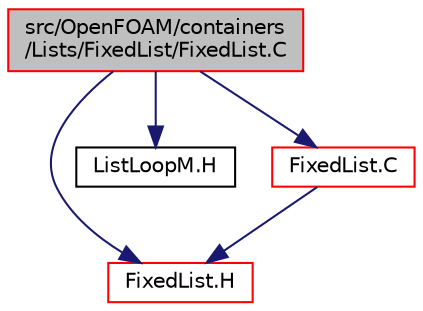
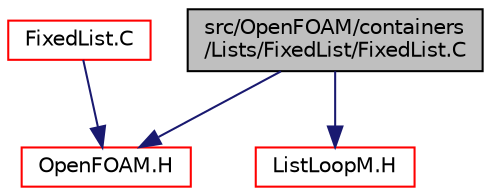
(156, 40) -> (335, 40)
(249, 103) -> none
(156, 167) -> (335, 167)
(180, 283) -> (106, 167)
